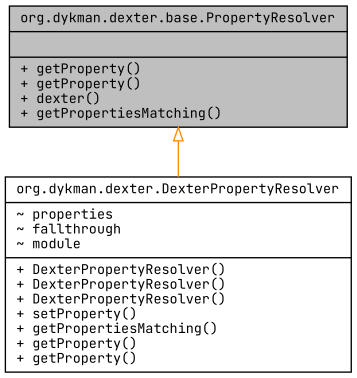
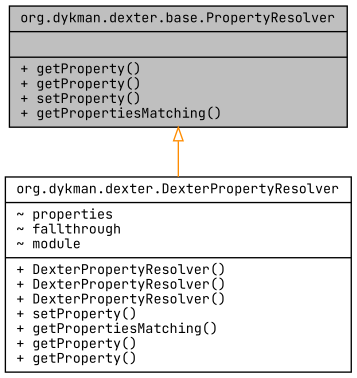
(61, 99) -> (81, 99)
